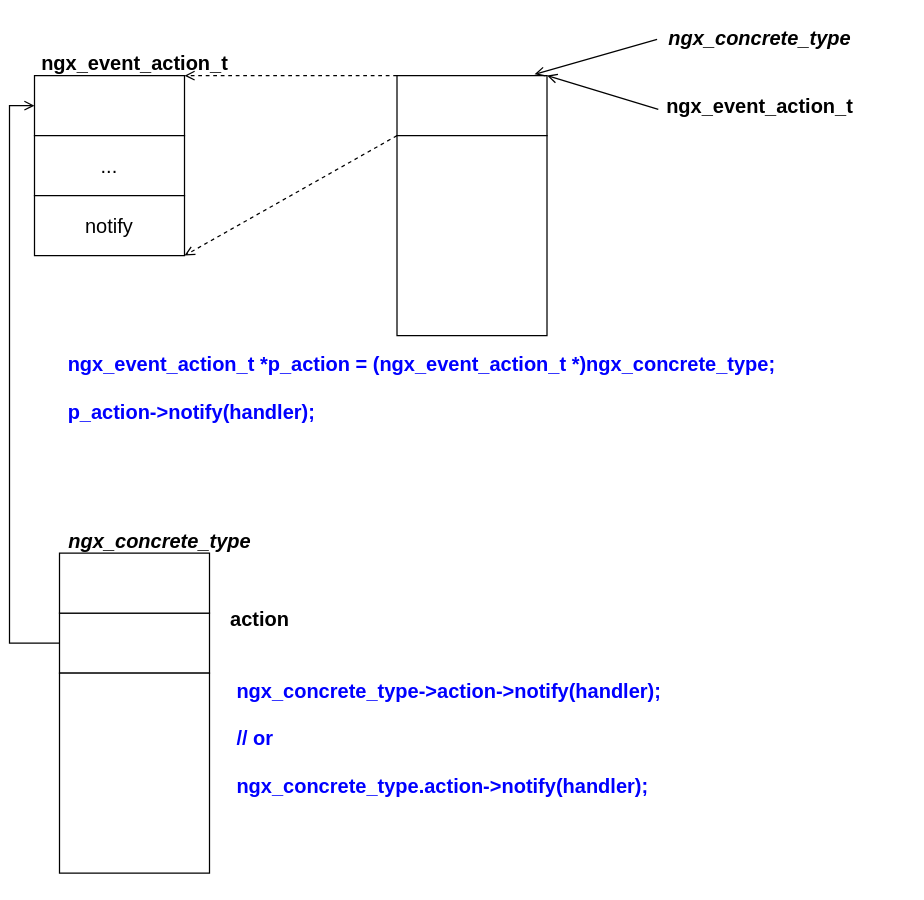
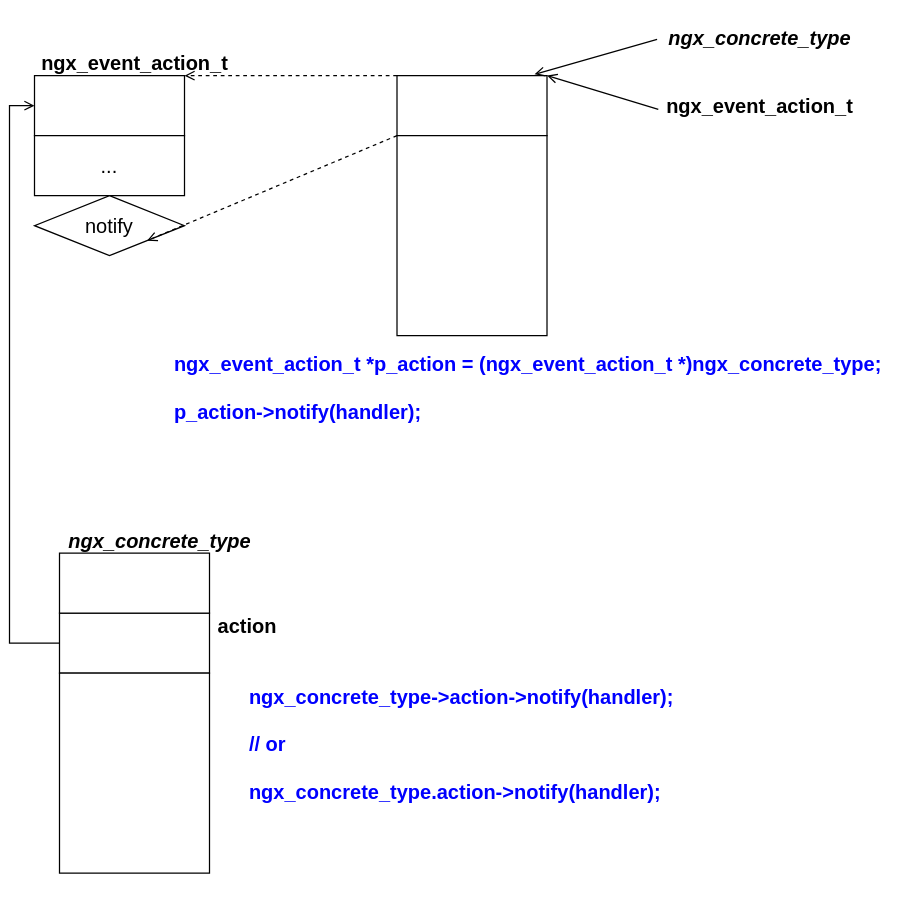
(109, 226) -> (109, 226)
(428, 388) -> (534, 388)
(259, 619) -> (247, 626)
(459, 738) -> (472, 744)
